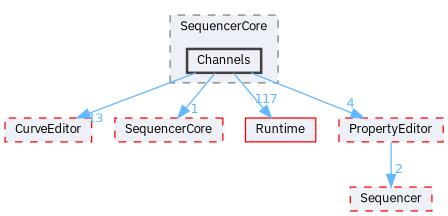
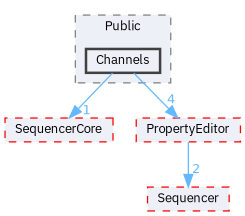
(224, 27) -> (123, 27)
(48, 130) -> none
(281, 130) -> none
